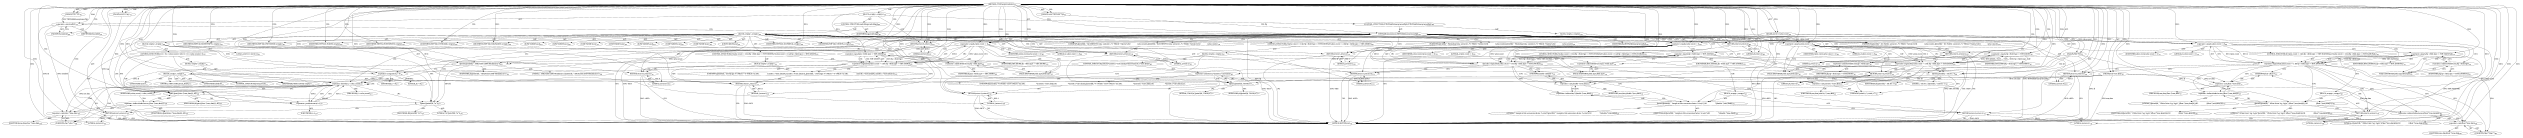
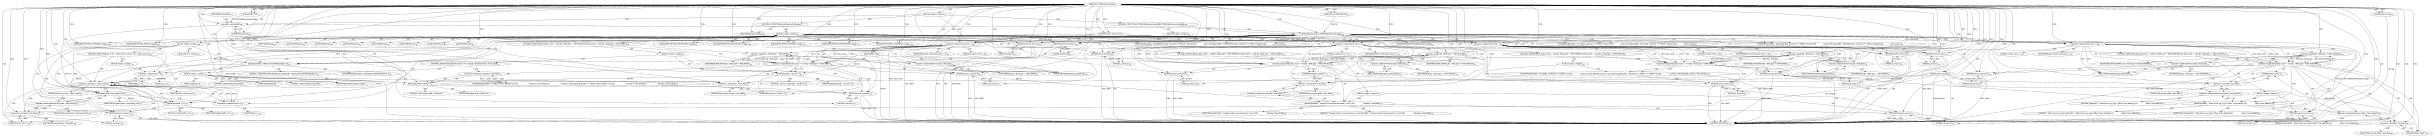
(79, 29) -> (224, 19)
(203, 44) -> none
none -> (1438, 74)
